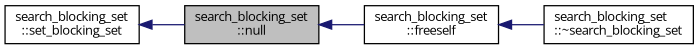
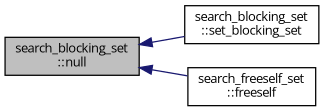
(168, 25) -> (168, 39)
(431, 25) -> (252, 87)
(619, 25) -> none
